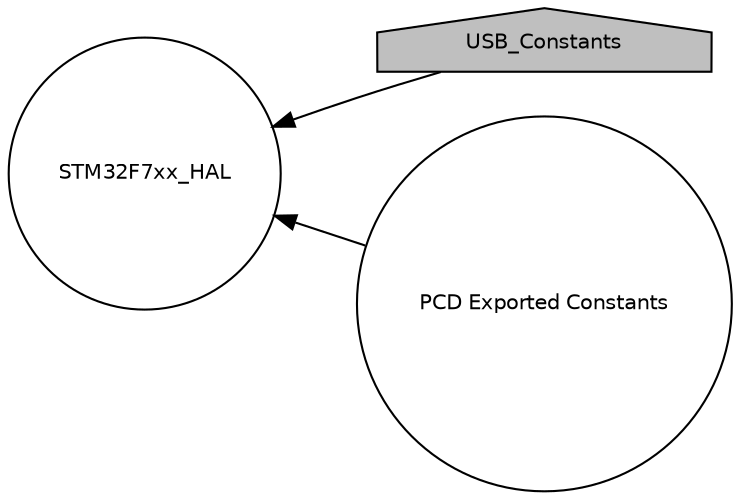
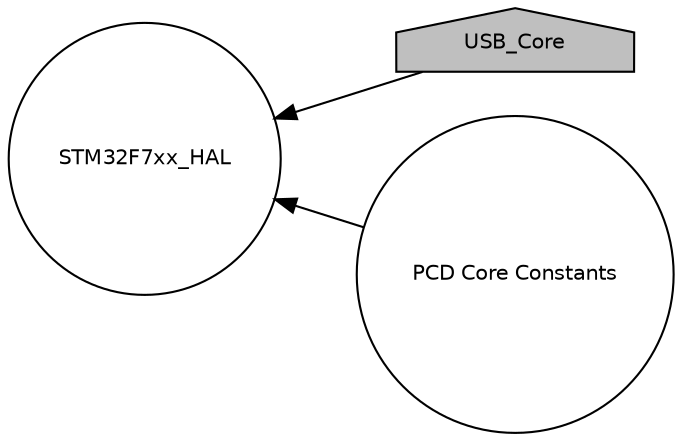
(544, 43) -> (515, 43)
(544, 304) -> (515, 274)
